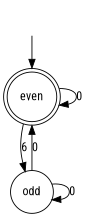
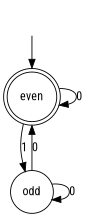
(24, 148) -> (24, 148)
